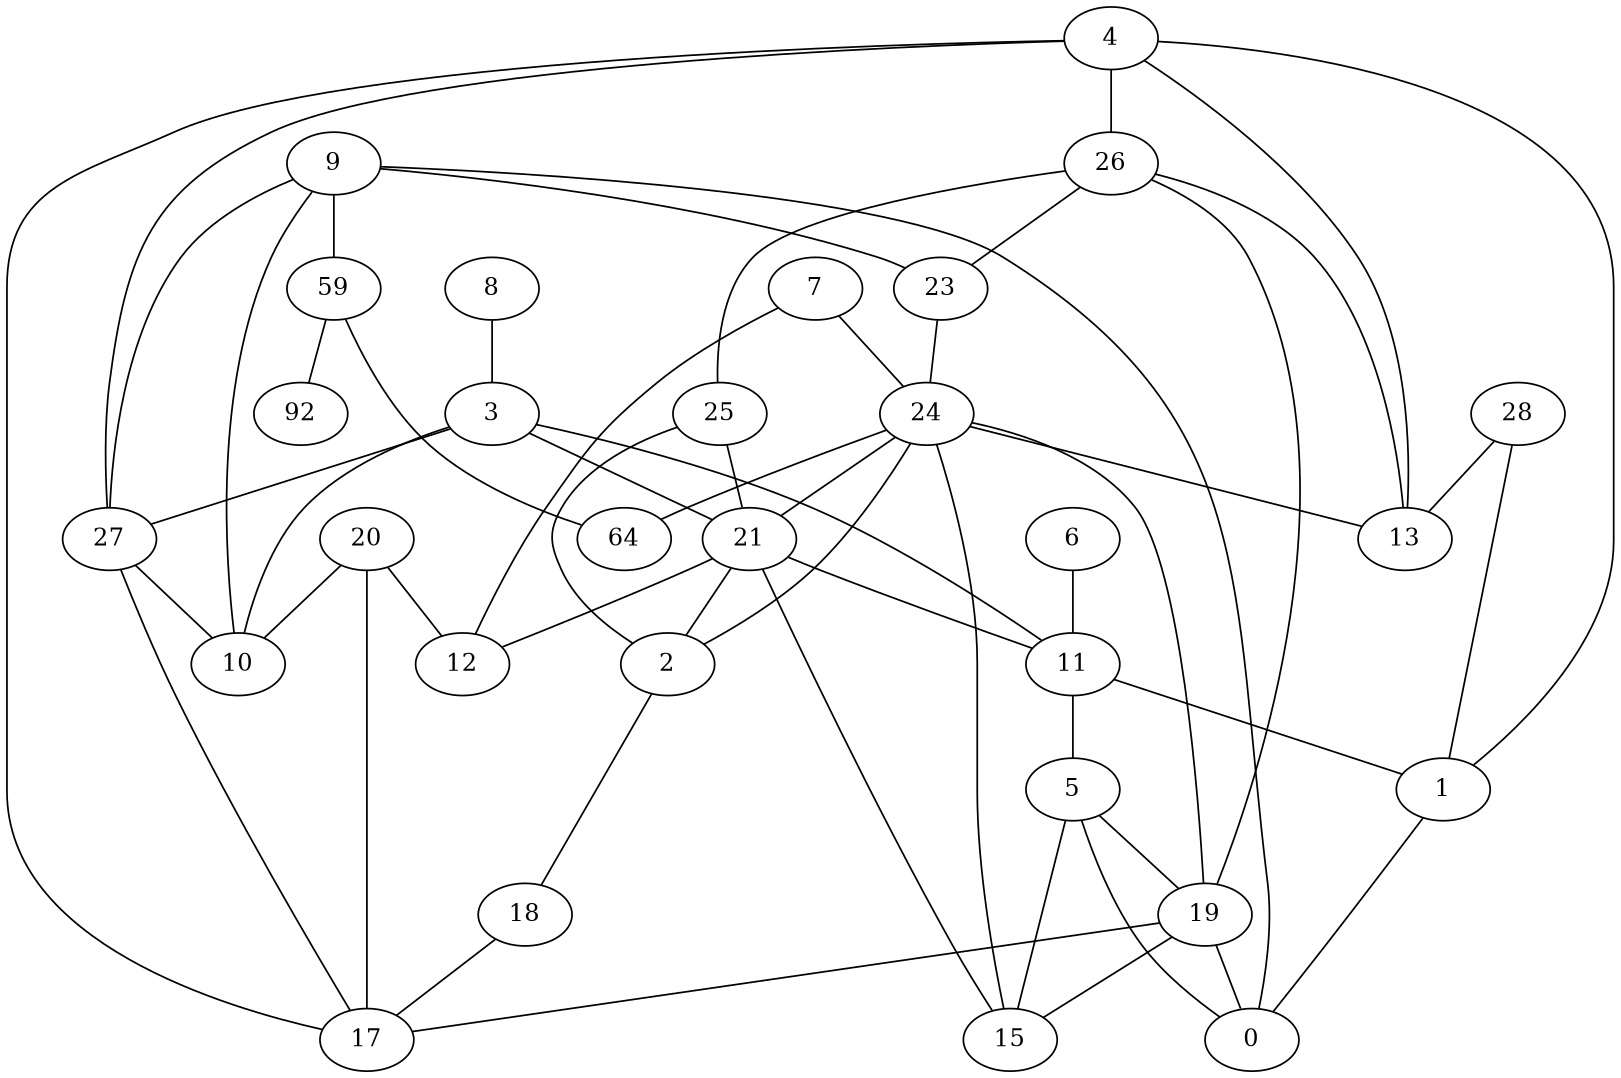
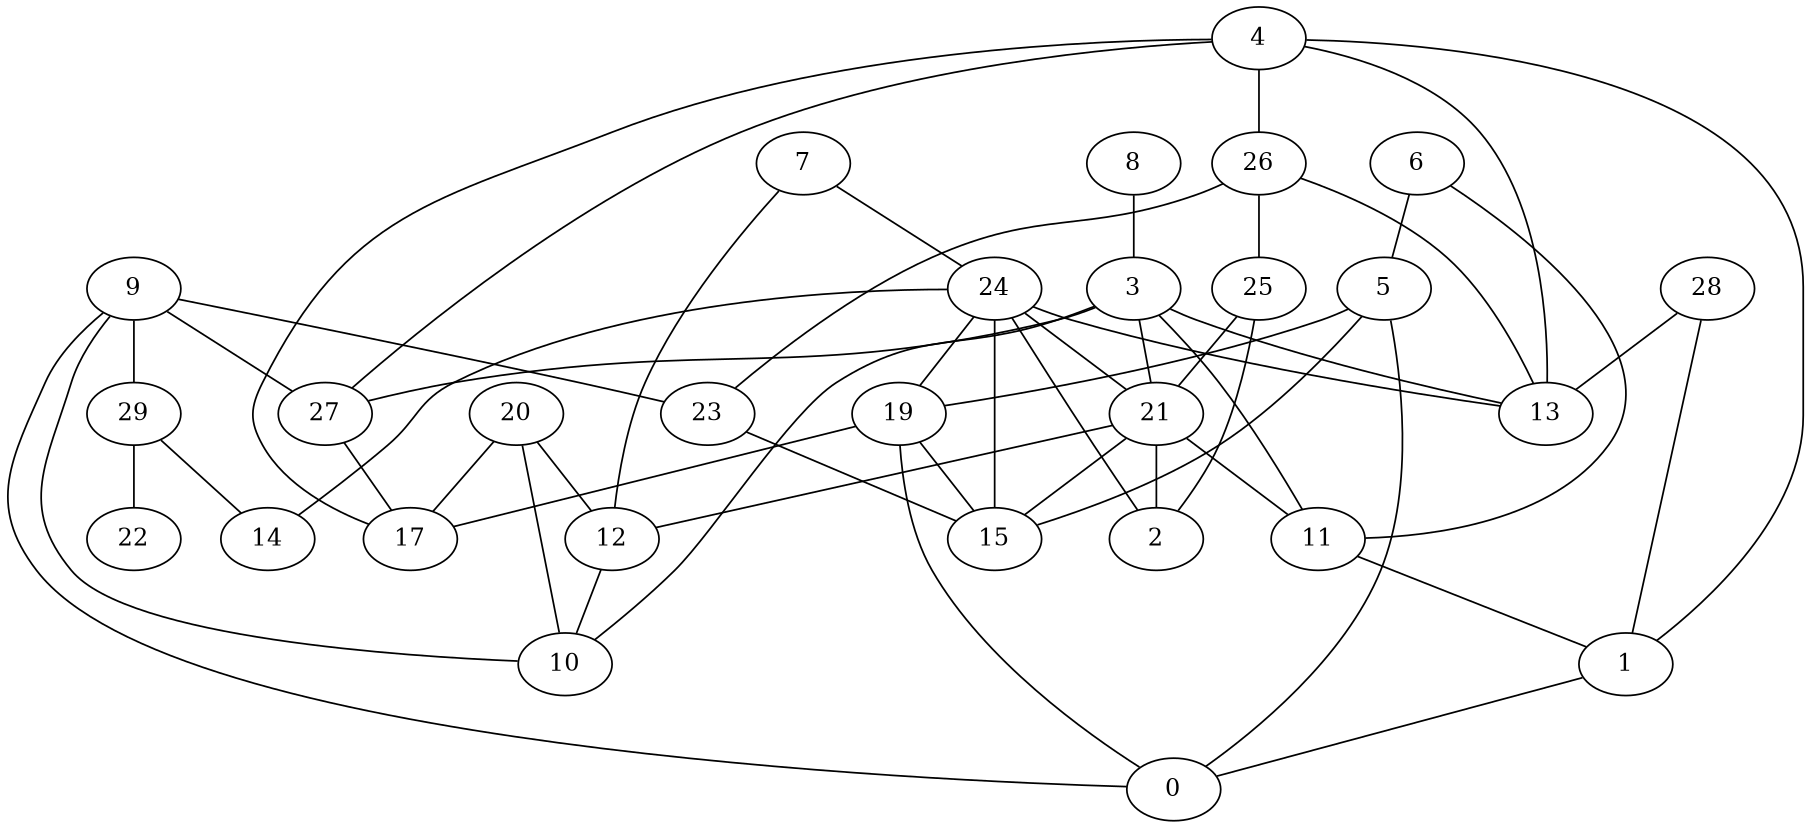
(334, 289) -> (134, 414)
(934, 351) -> (846, 474)
none -> (1334, 363)
(301, 414) -> (134, 539)
(1299, 490) -> none
(624, 539) -> (268, 539)
(174, 602) -> (589, 601)
(1073, 727) -> (1398, 236)
(525, 915) -> none
